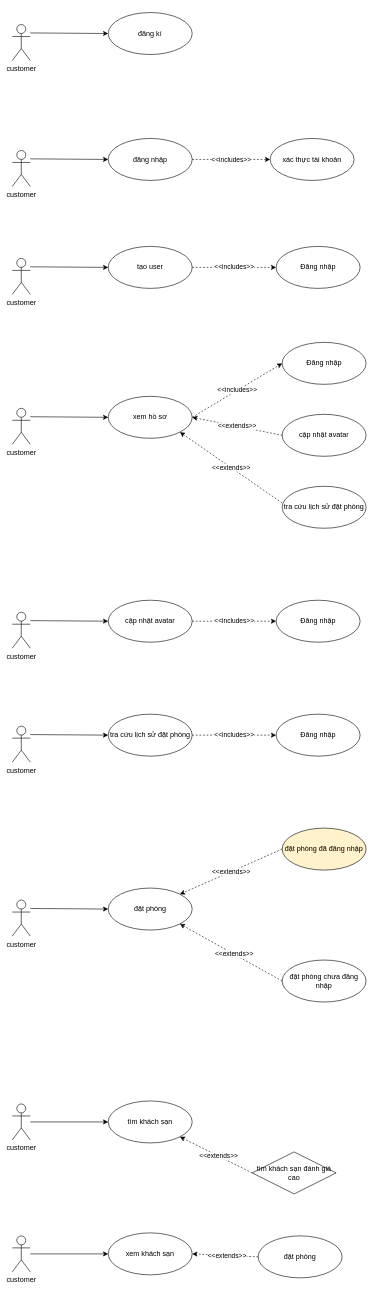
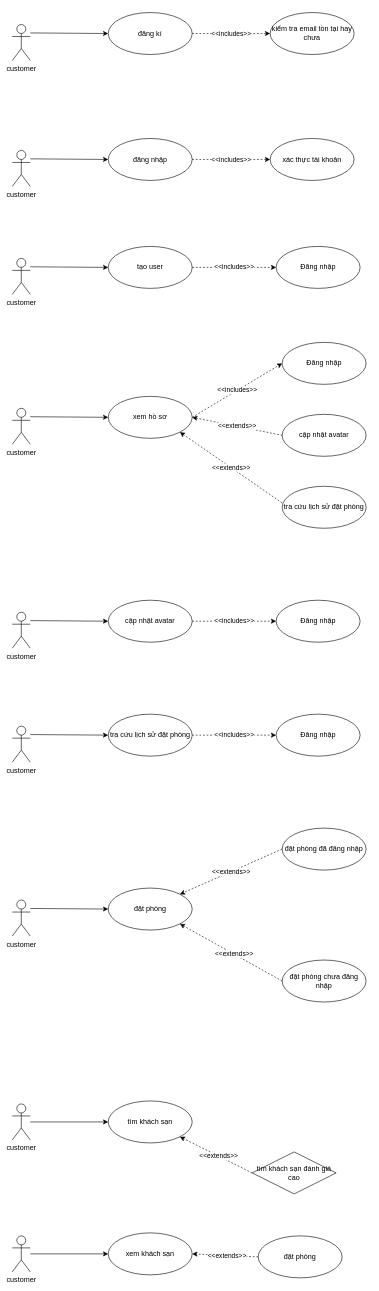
none -> (229, 33)
none -> (312, 33)
(324, 849) -> (324, 849)
